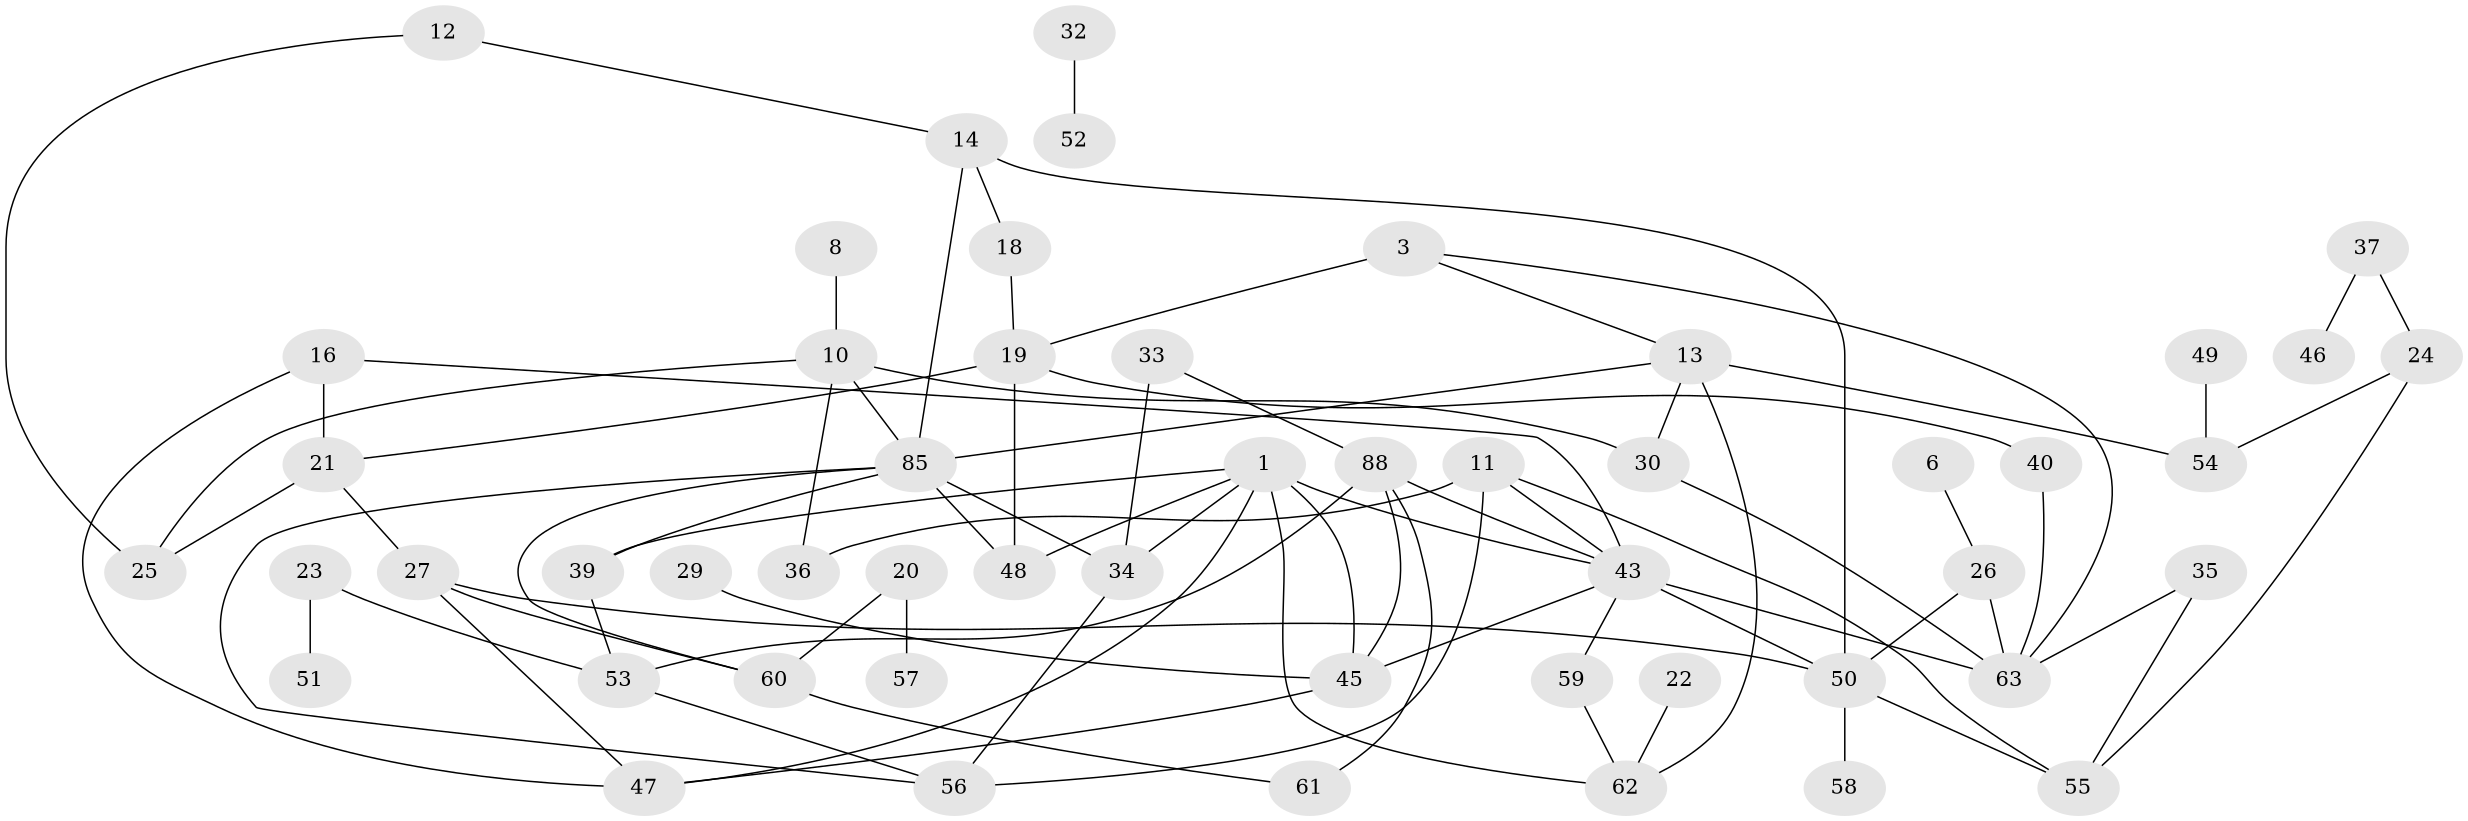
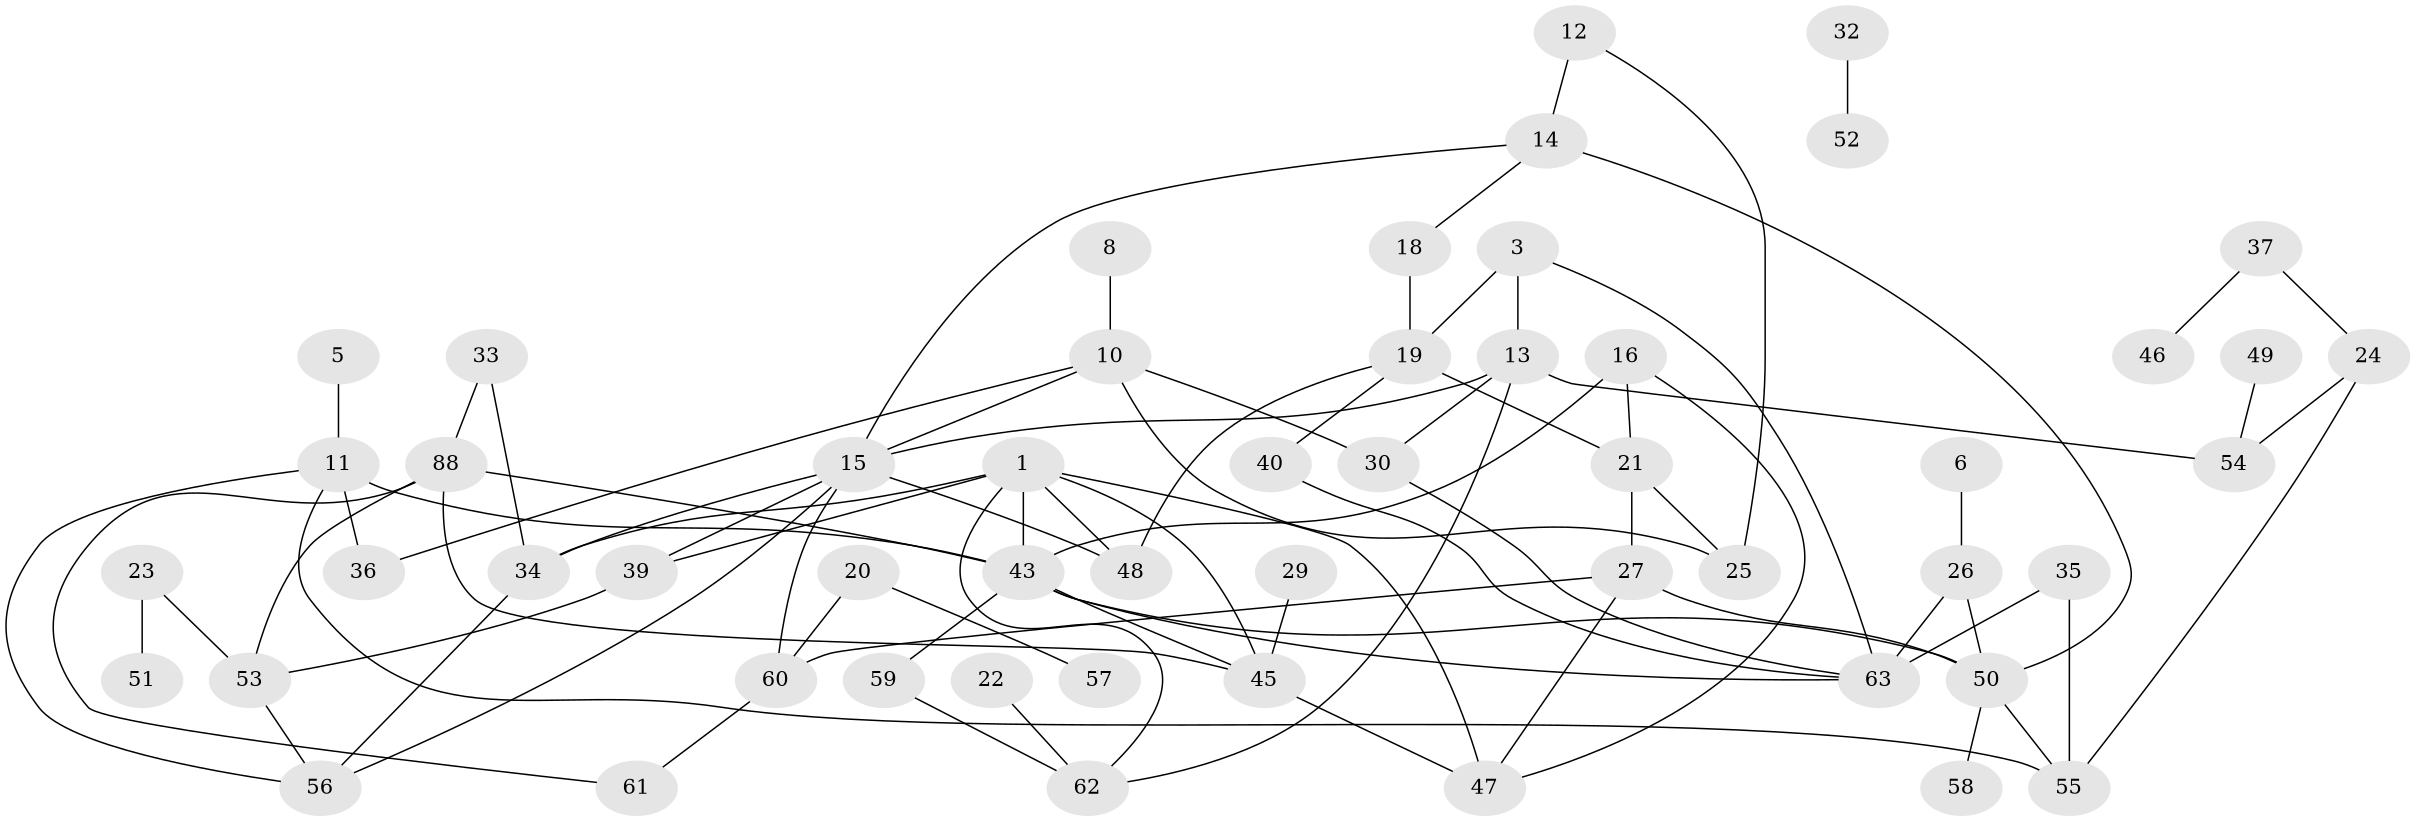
none -> (338, 357)
(916, 465) -> (854, 465)
